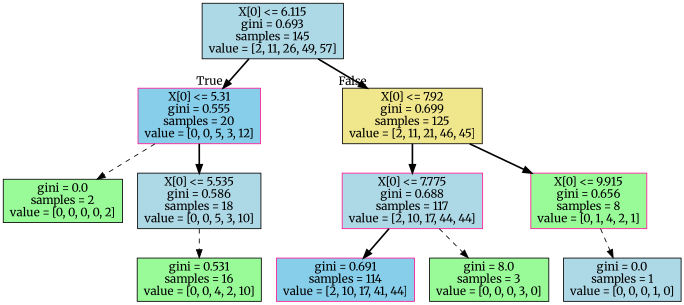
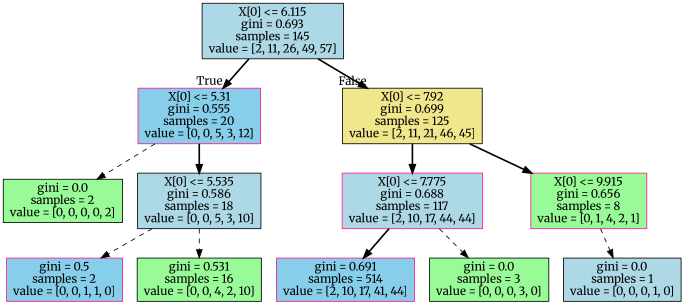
none -> (65, 280)
(345, 280) -> (345, 280)
(489, 280) -> (489, 280)
